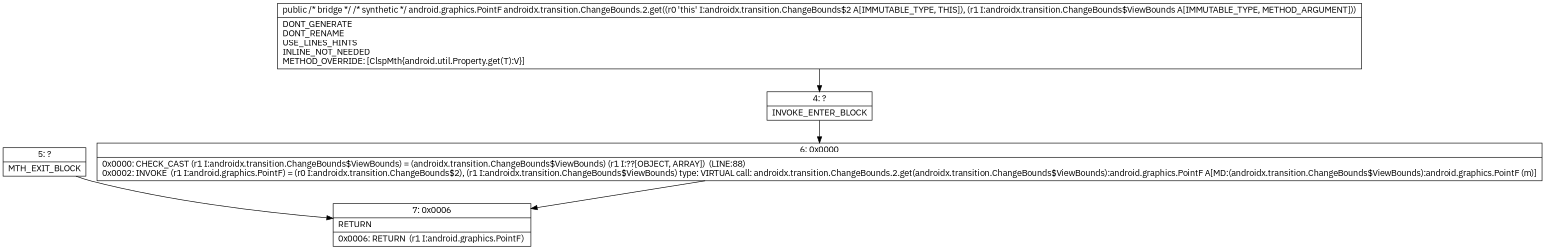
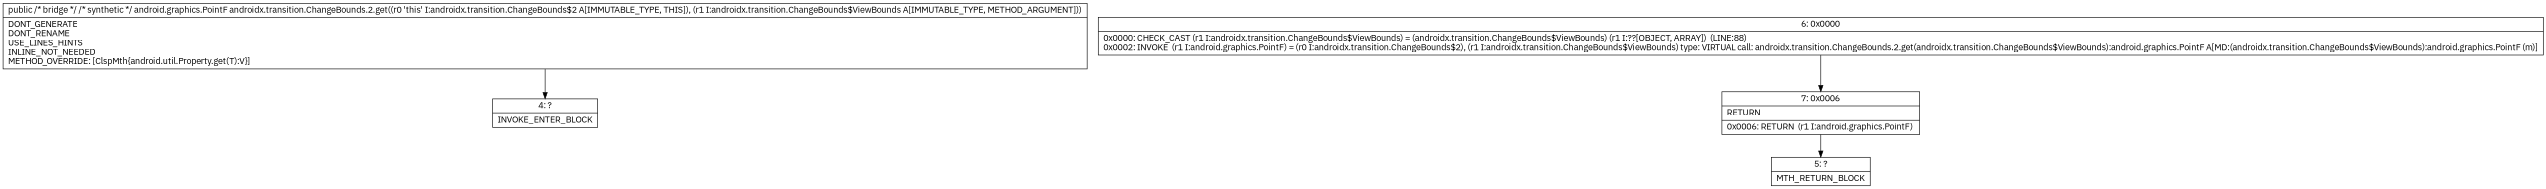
(820, 129) -> none
(44, 169) -> (1821, 178)
(200, 203) -> (1821, 143)
